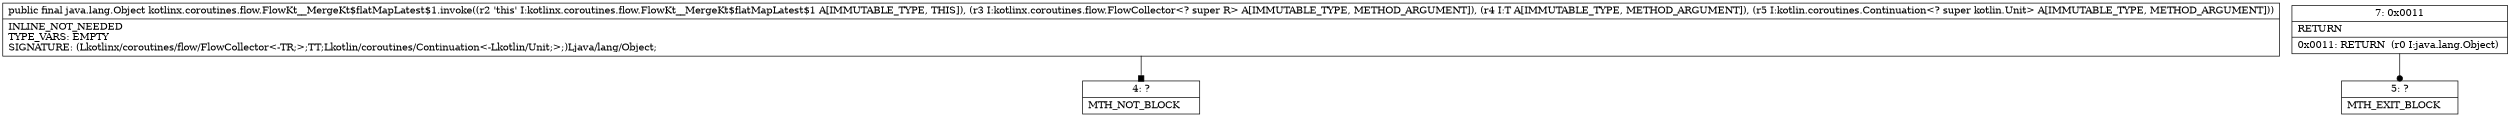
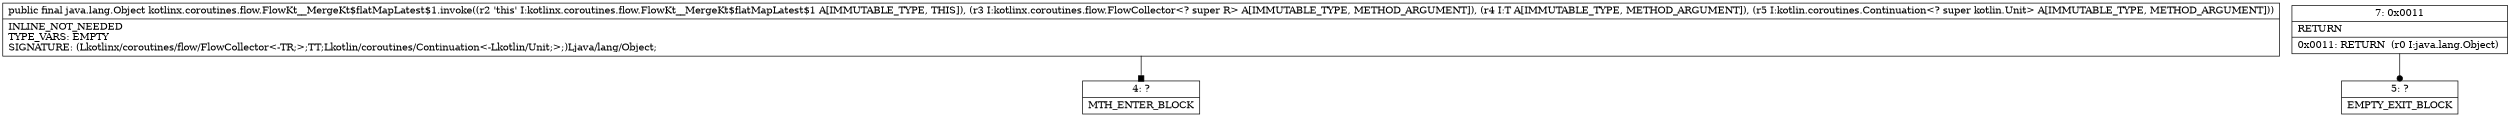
(1134, 105) -> (1141, 105)
(2394, 105) -> (2400, 105)
